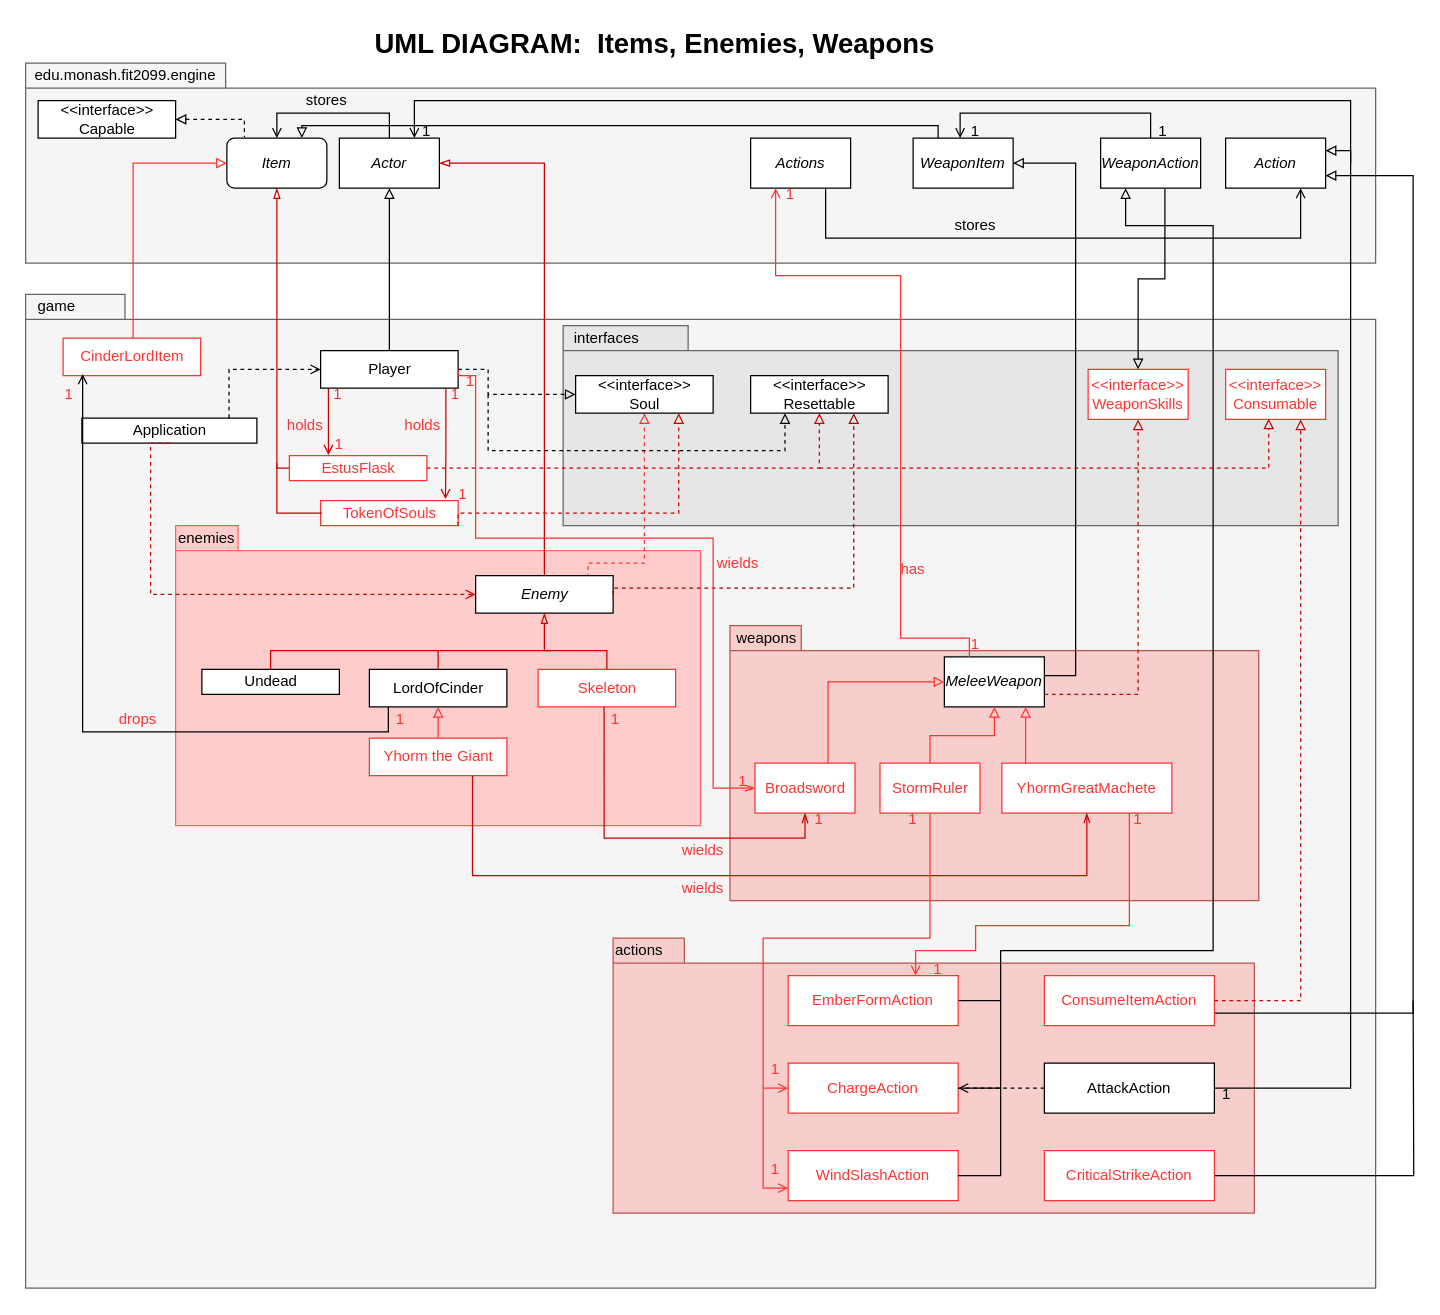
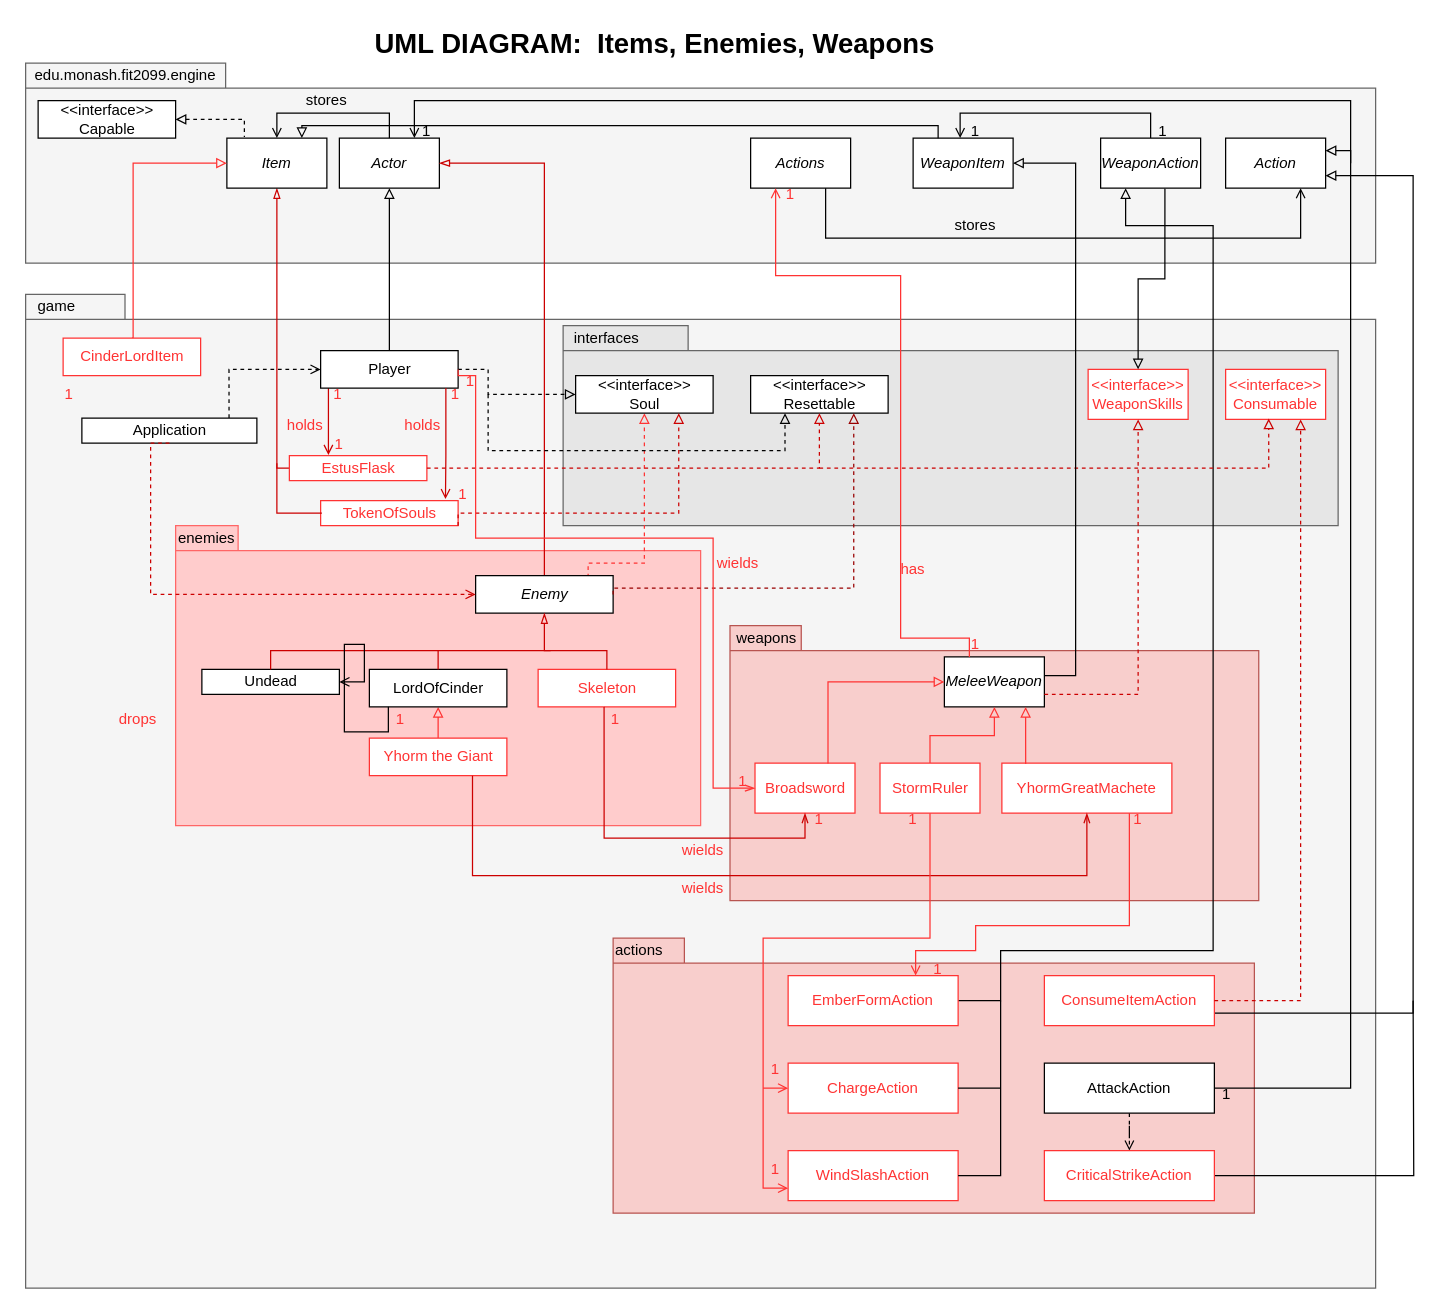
(277, 163) -> (277, 163)
(83, 719) -> (344, 648)
(1023, 1088) -> (1129, 1134)
